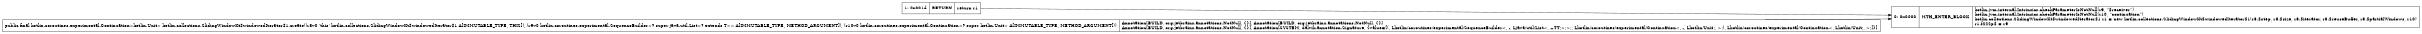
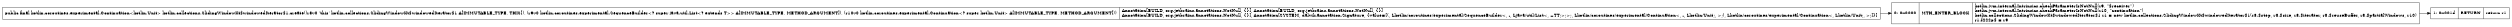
(1435, 12) -> (2423, 13)
